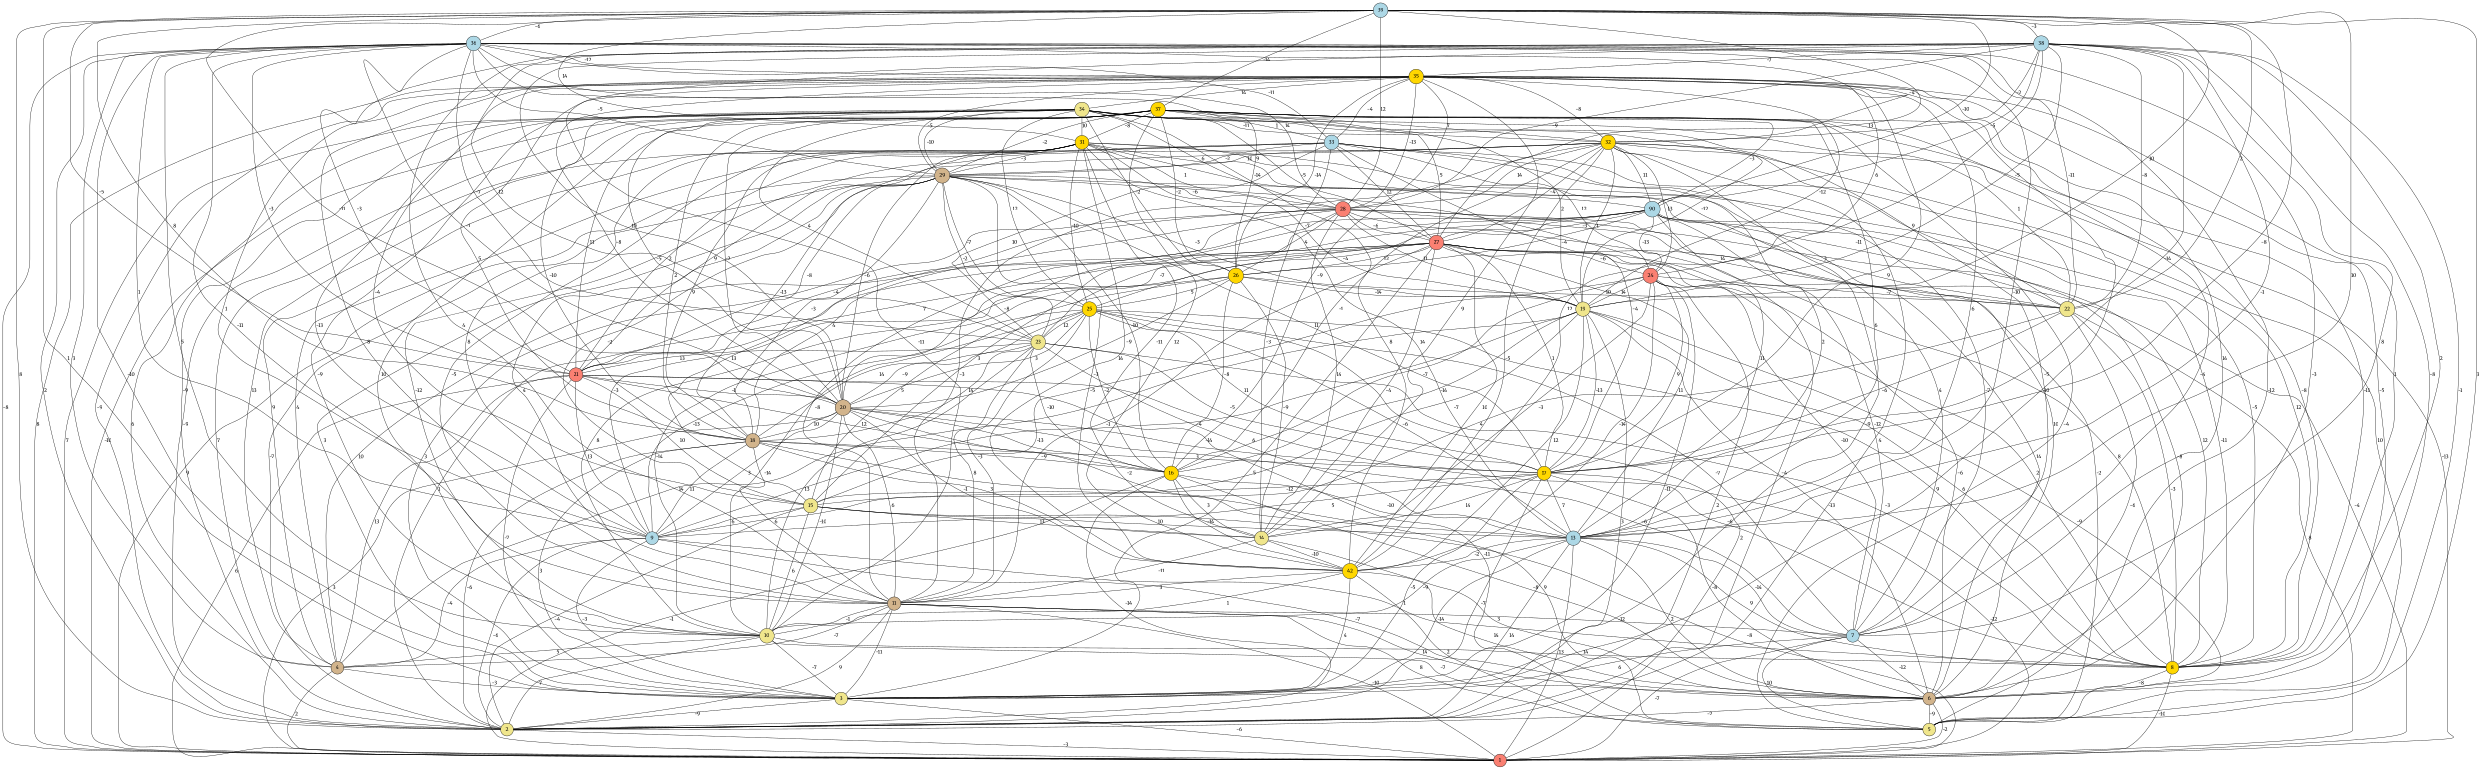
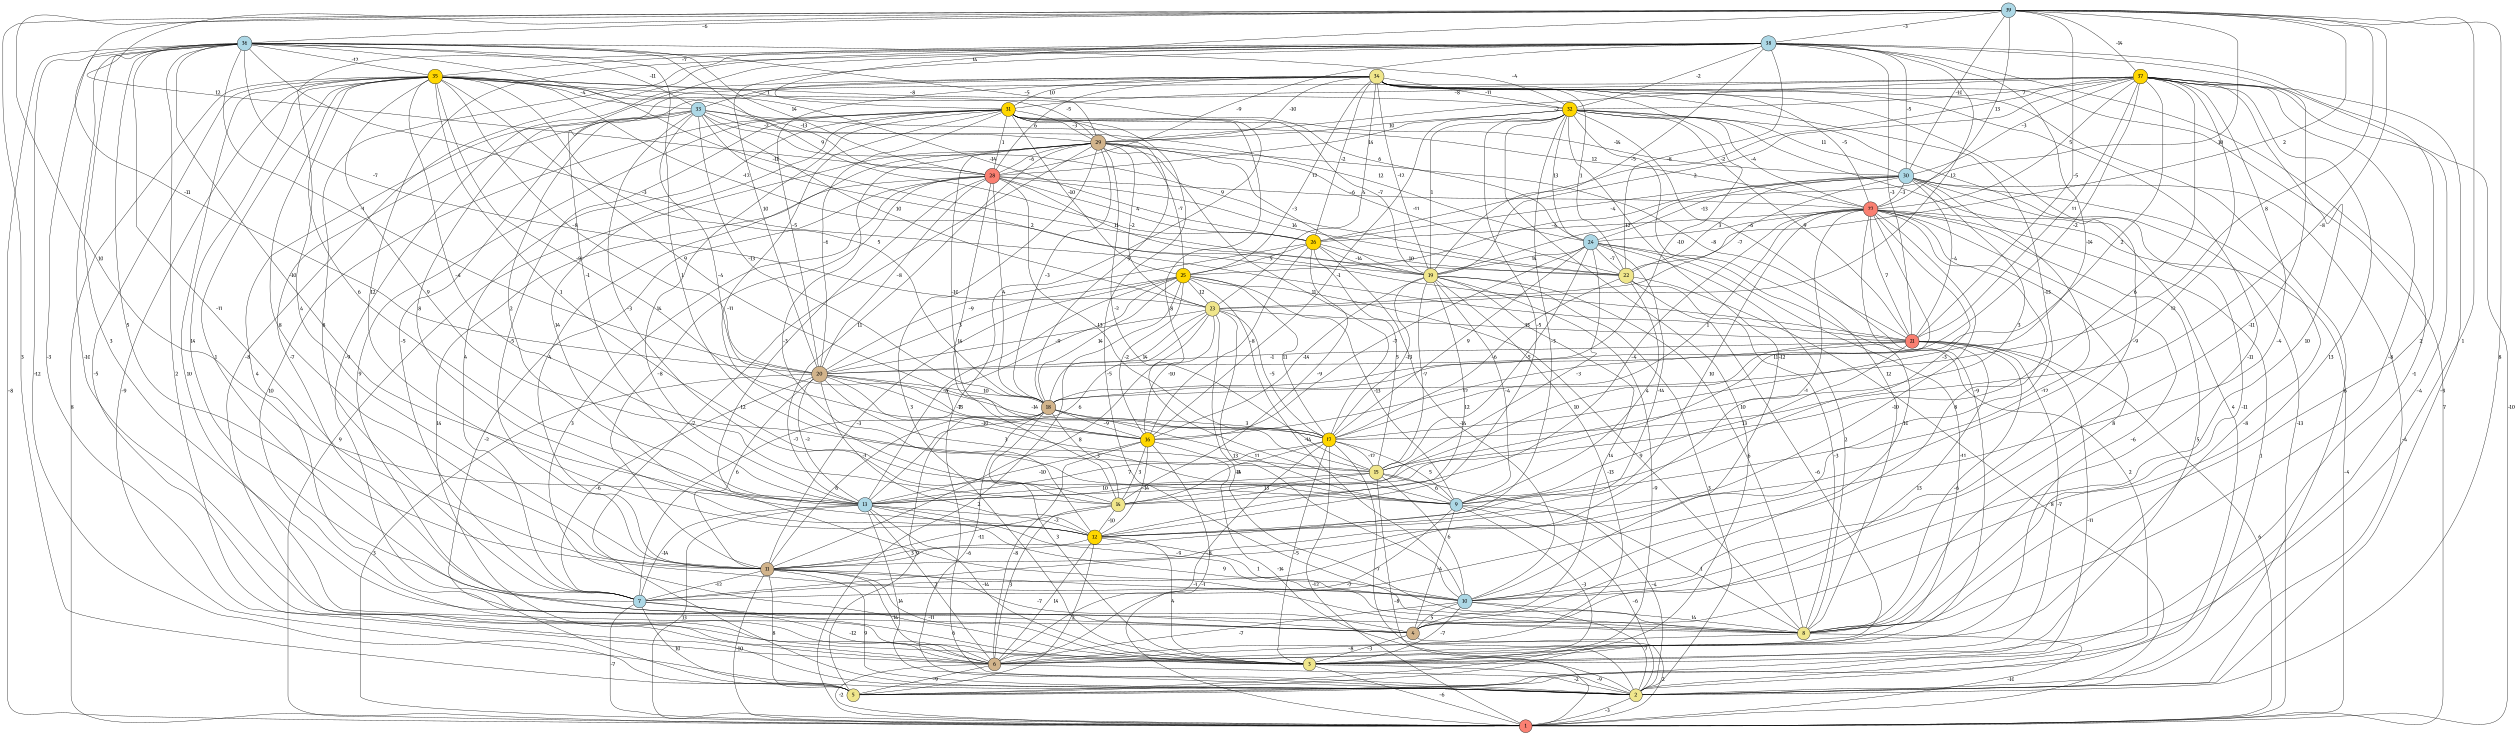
(1257, 89) -> none
(1652, 209) -> (1906, 176)
(1650, 276) -> (1591, 242)
(819, 521) -> (1091, 448)
(1350, 571) -> (1095, 537)
(767, 636) -> (1465, 601)
(2172, 668) -> (1804, 633)
